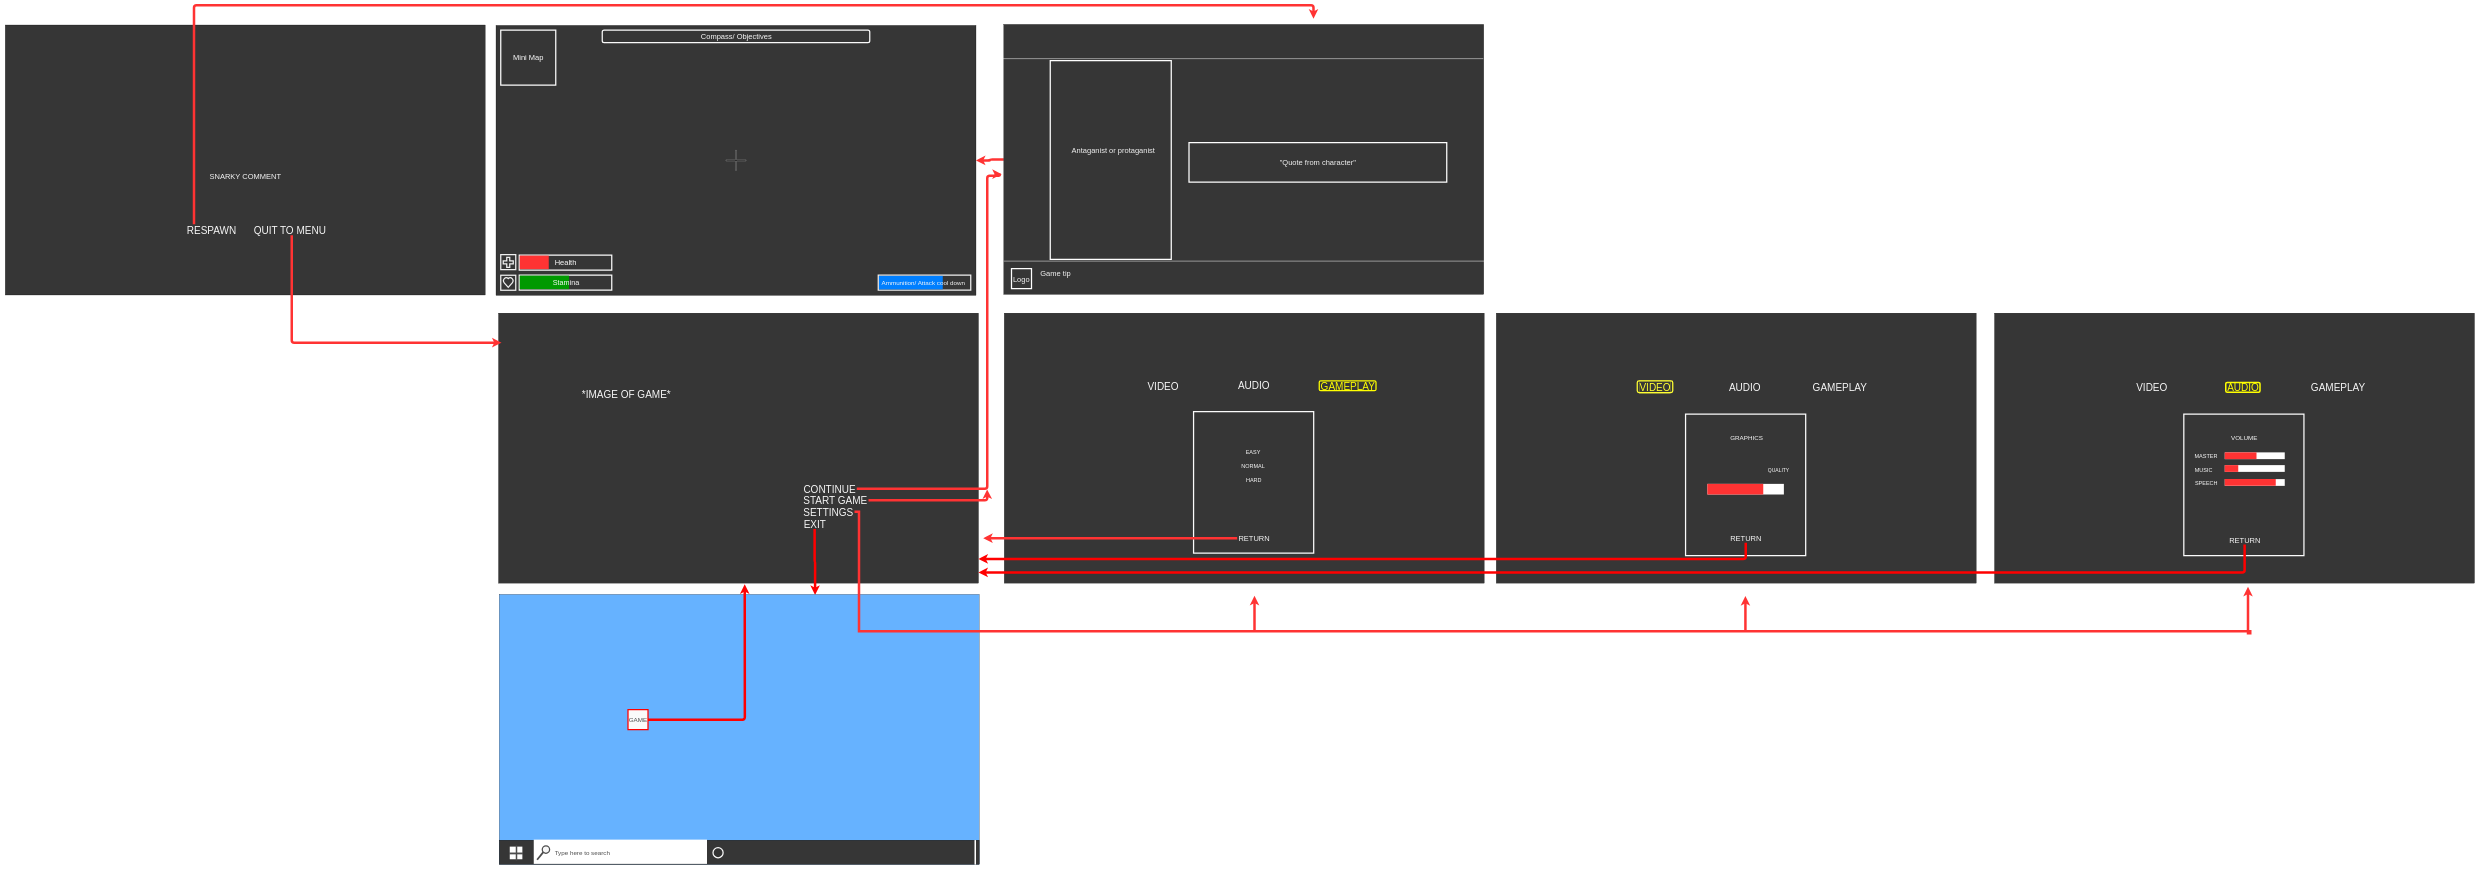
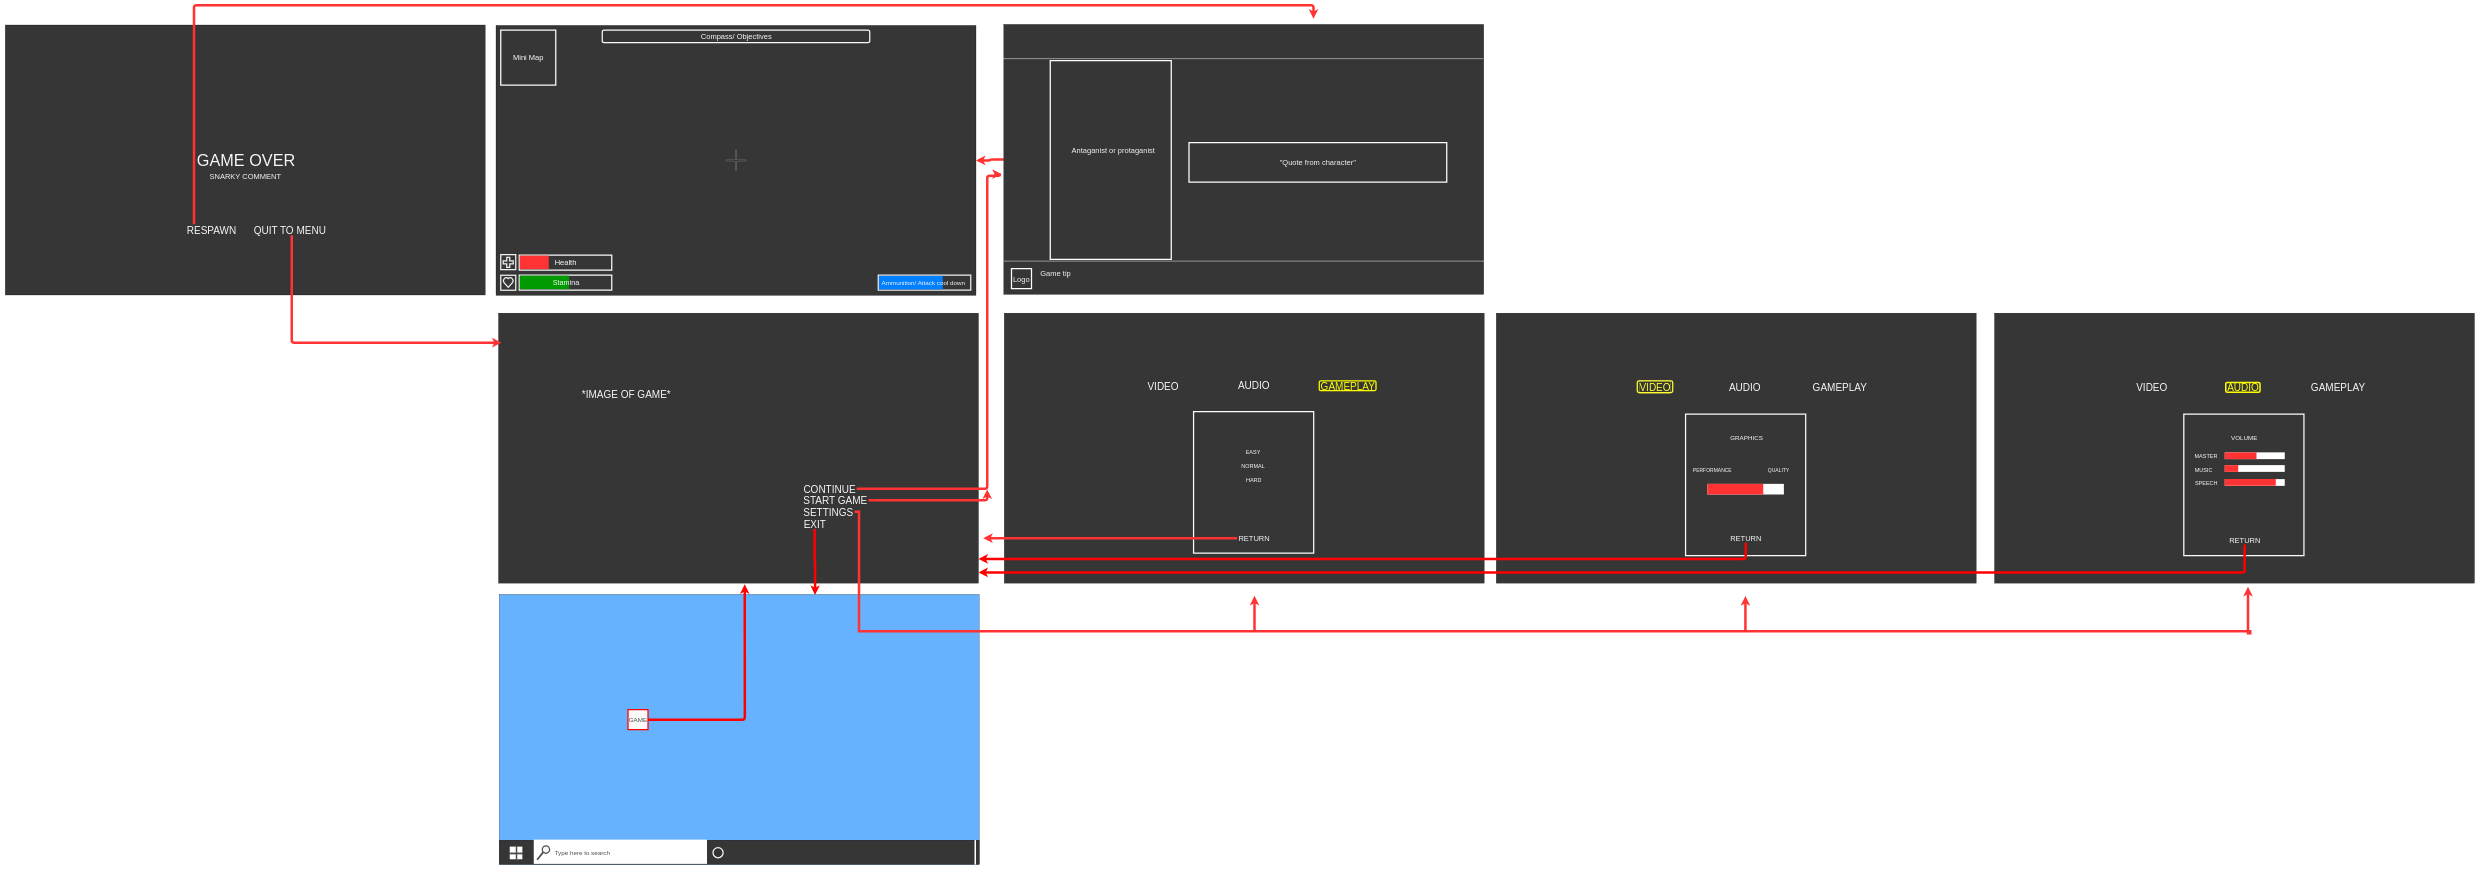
none -> (246, 161)
none -> (1712, 470)
